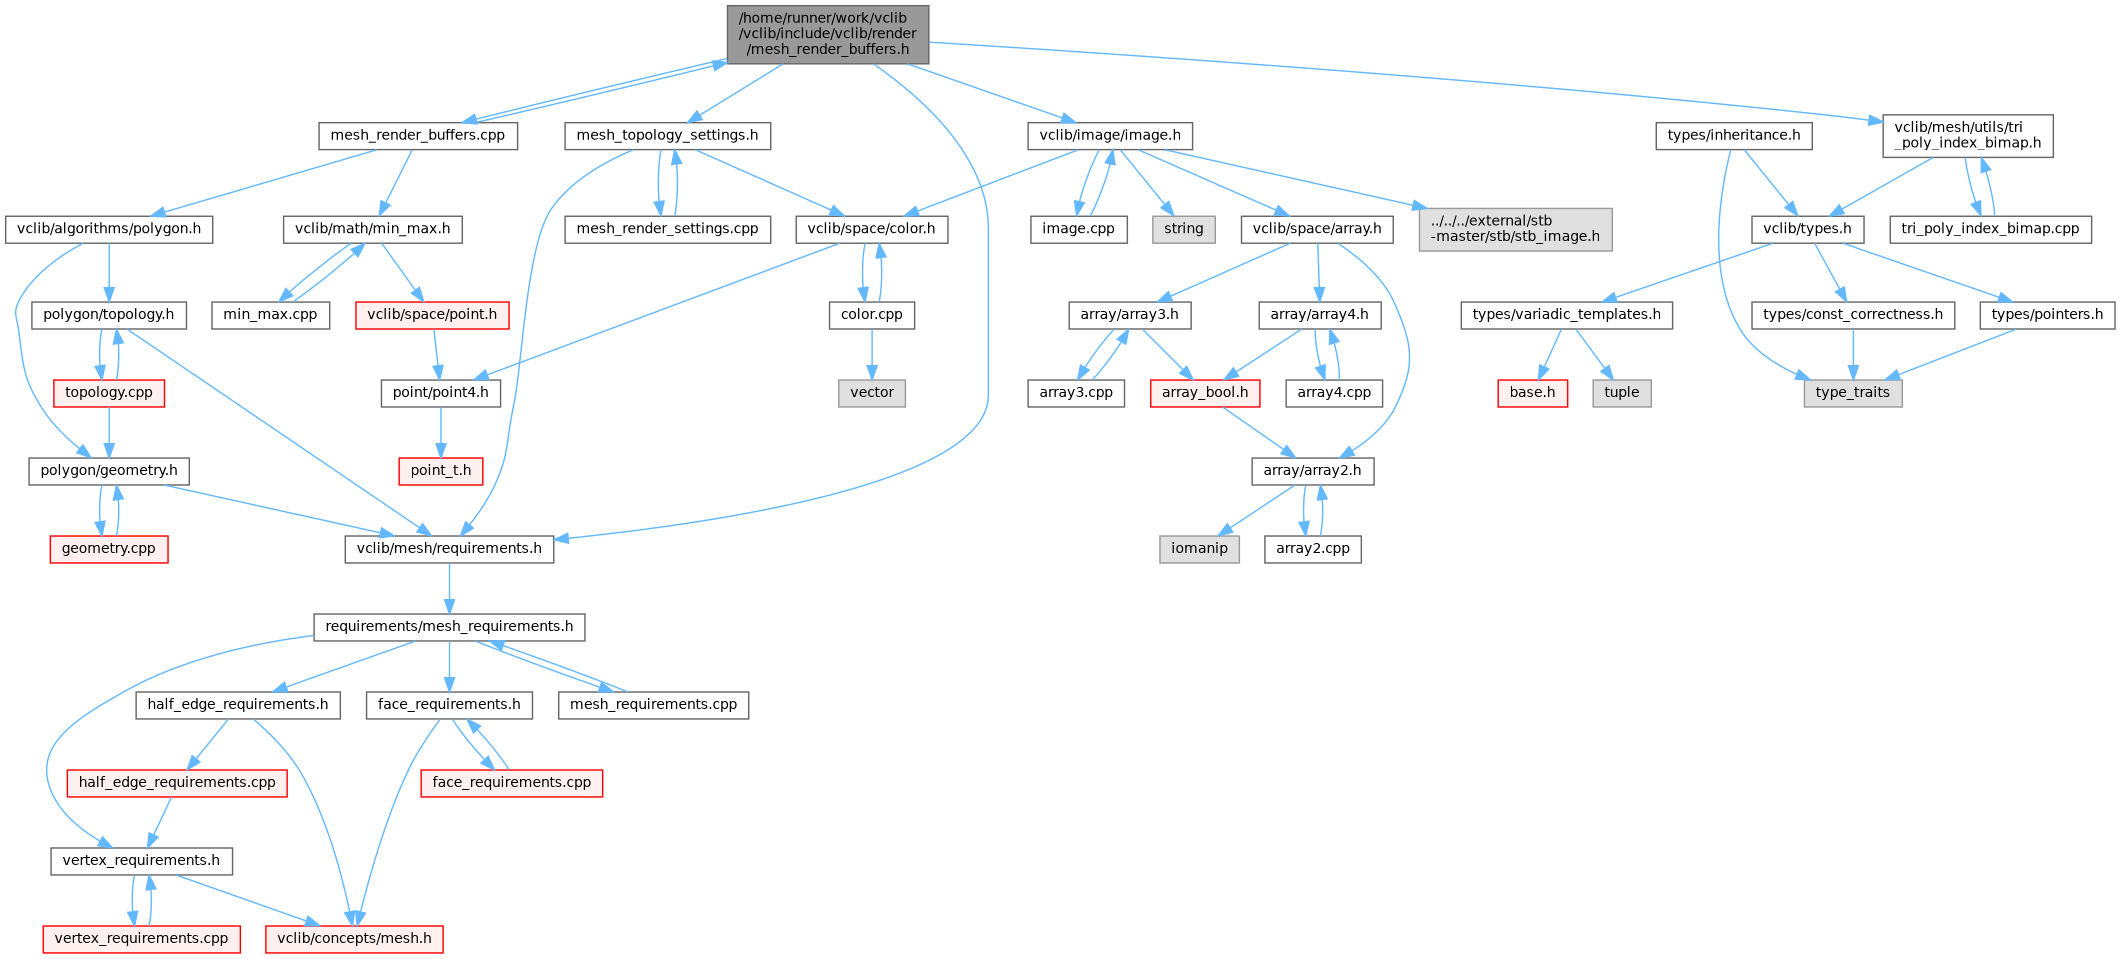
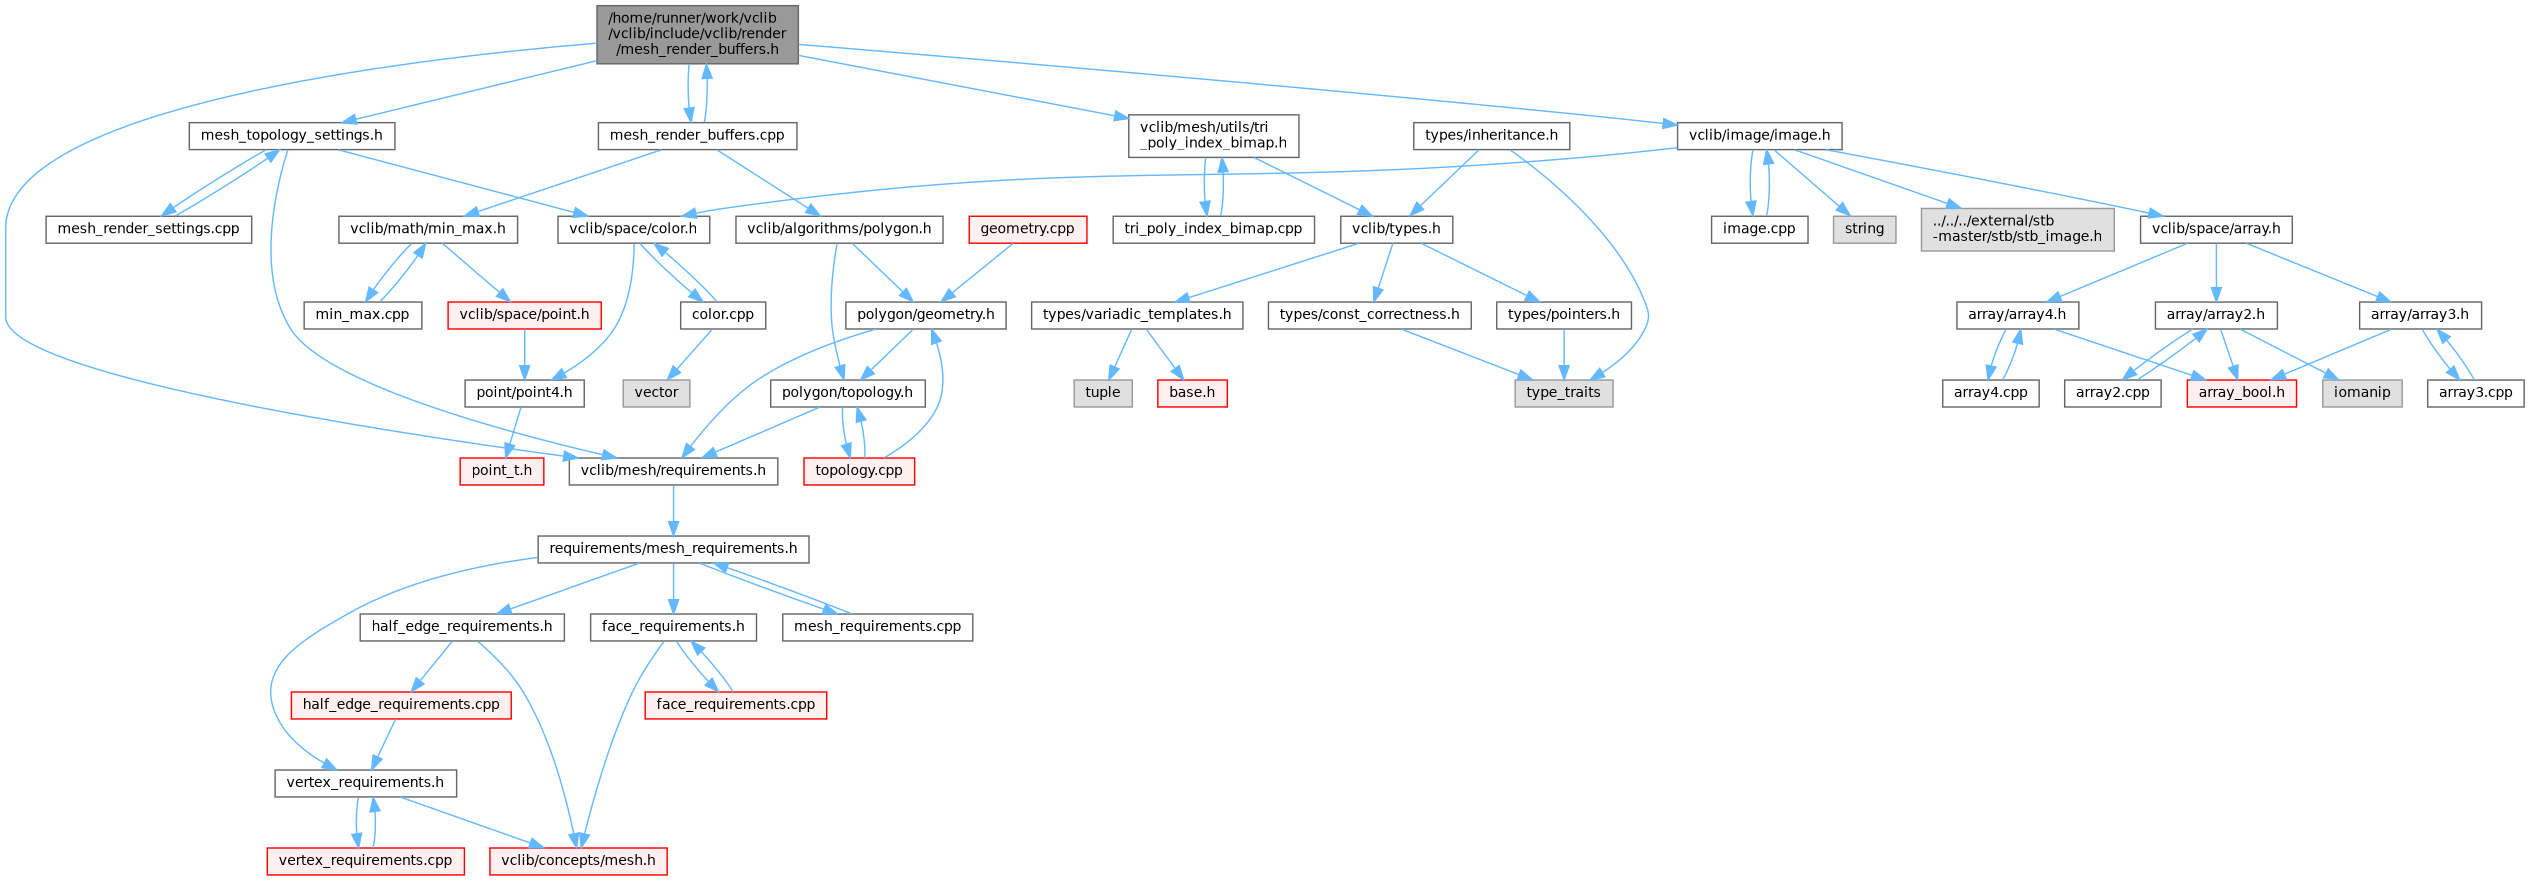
(1253, 428) -> (2227, 348)
(100, 503) -> (892, 350)
